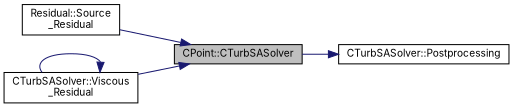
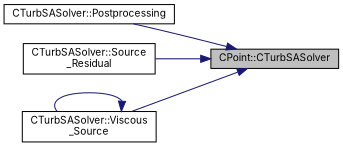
(71, 20) -> (89, 59)
(315, 54) -> (180, 35)
(71, 88) -> (89, 127)
